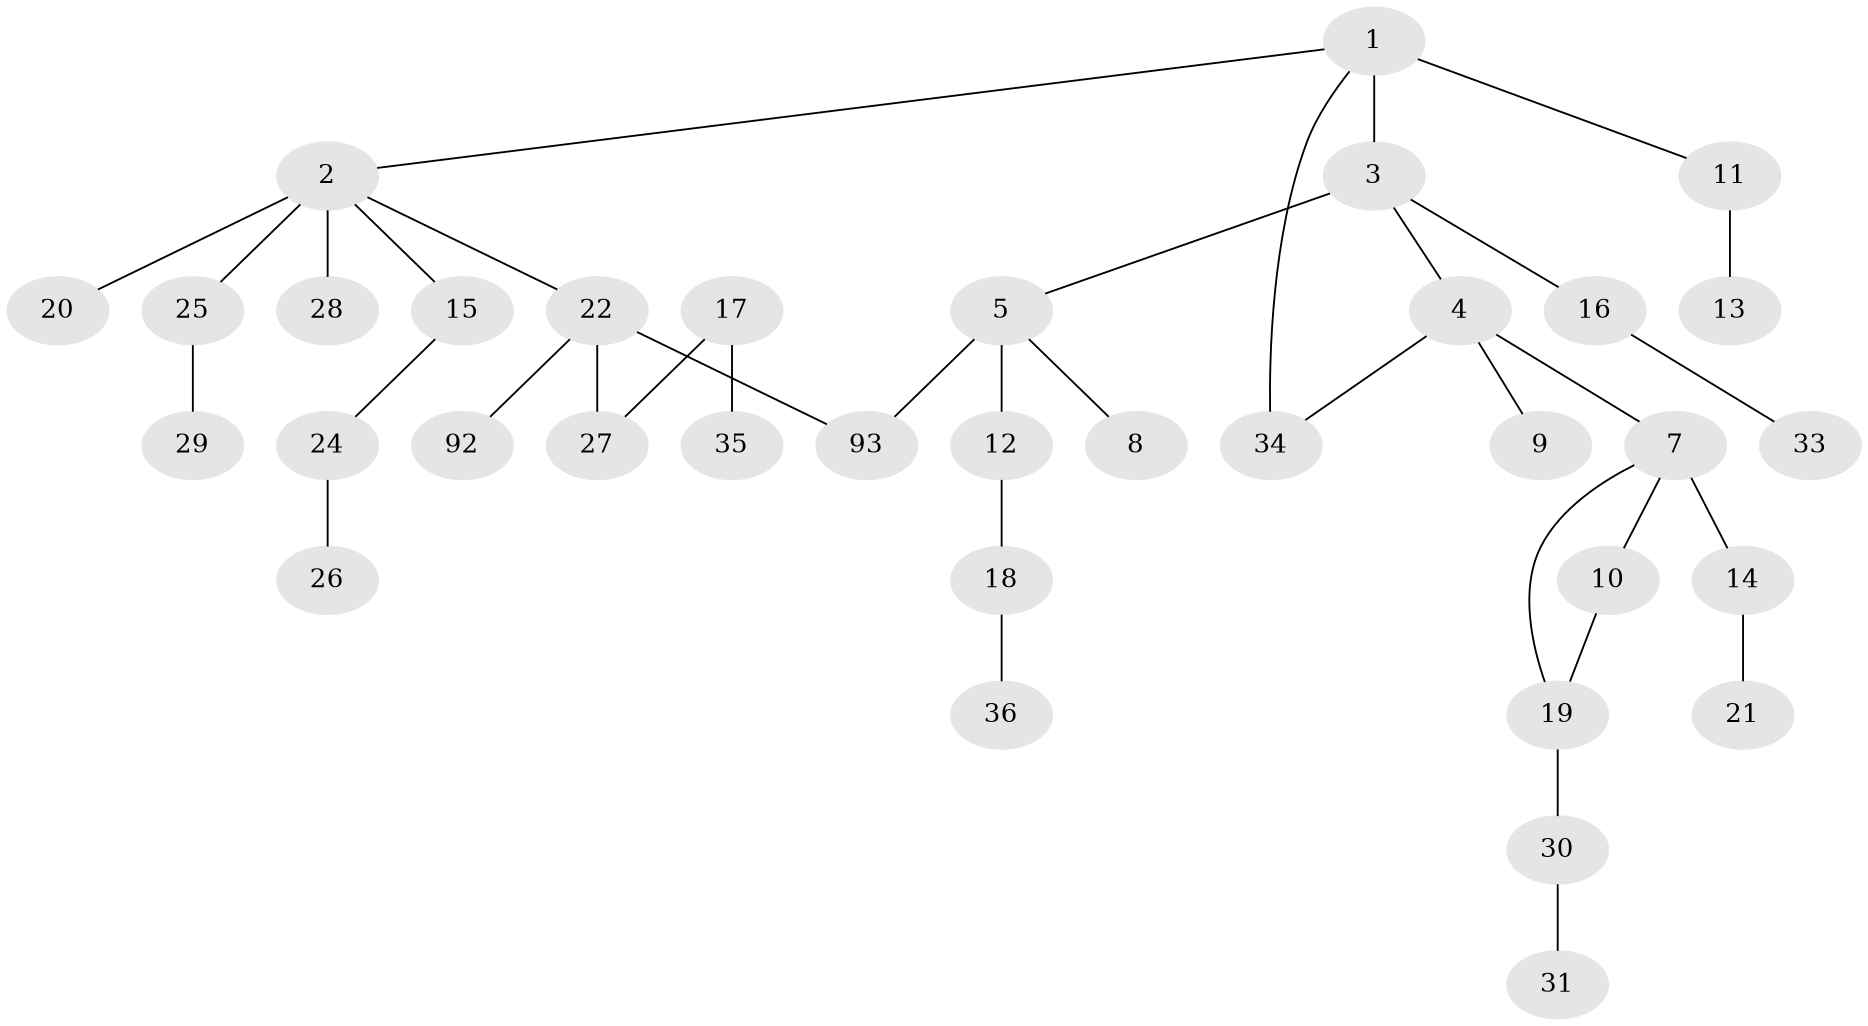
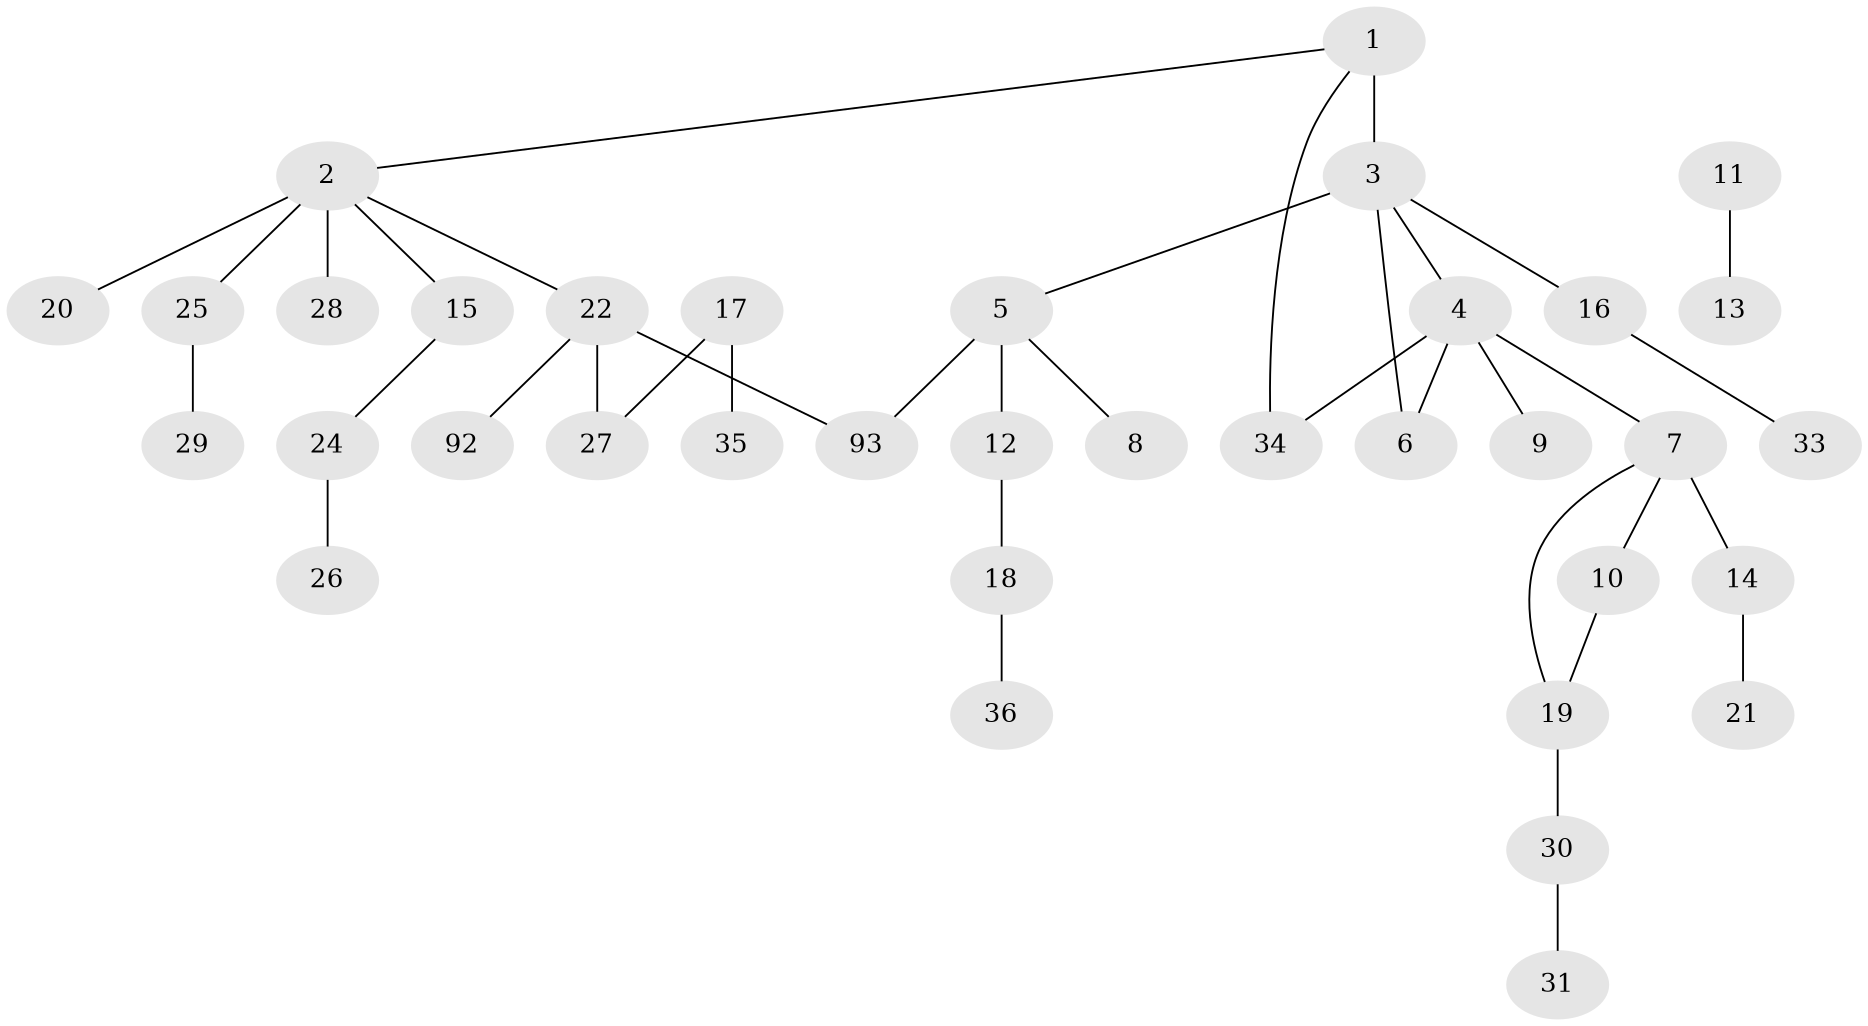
(1552, 109) -> none
none -> (1406, 446)
